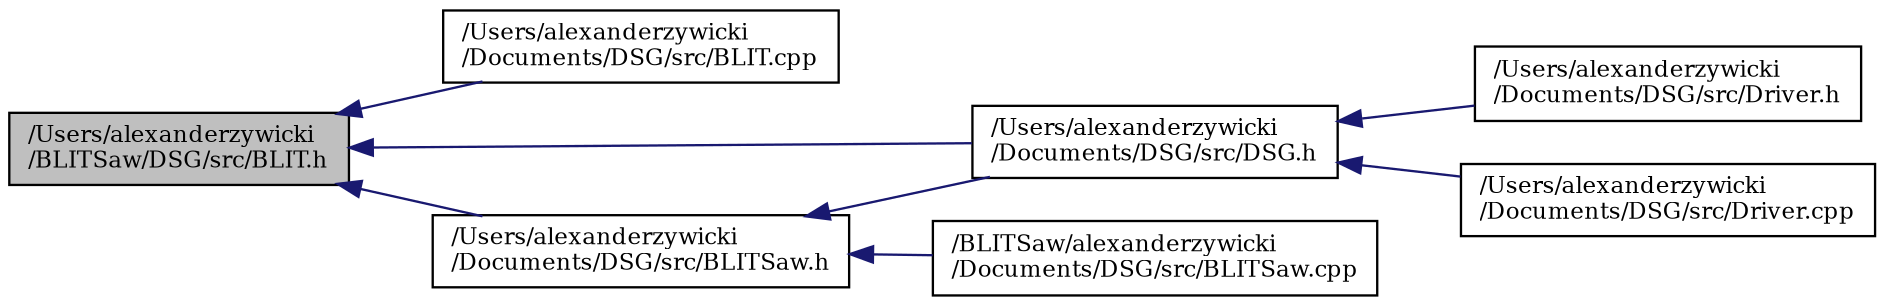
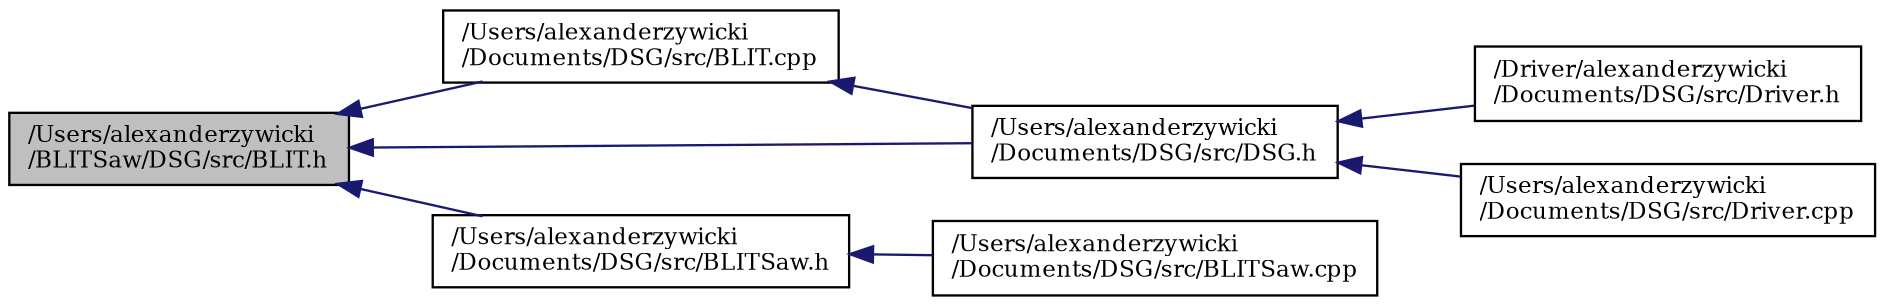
(1668, 84) -> (1668, 84)
(909, 194) -> (912, 97)
(1155, 258) -> (1155, 258)
